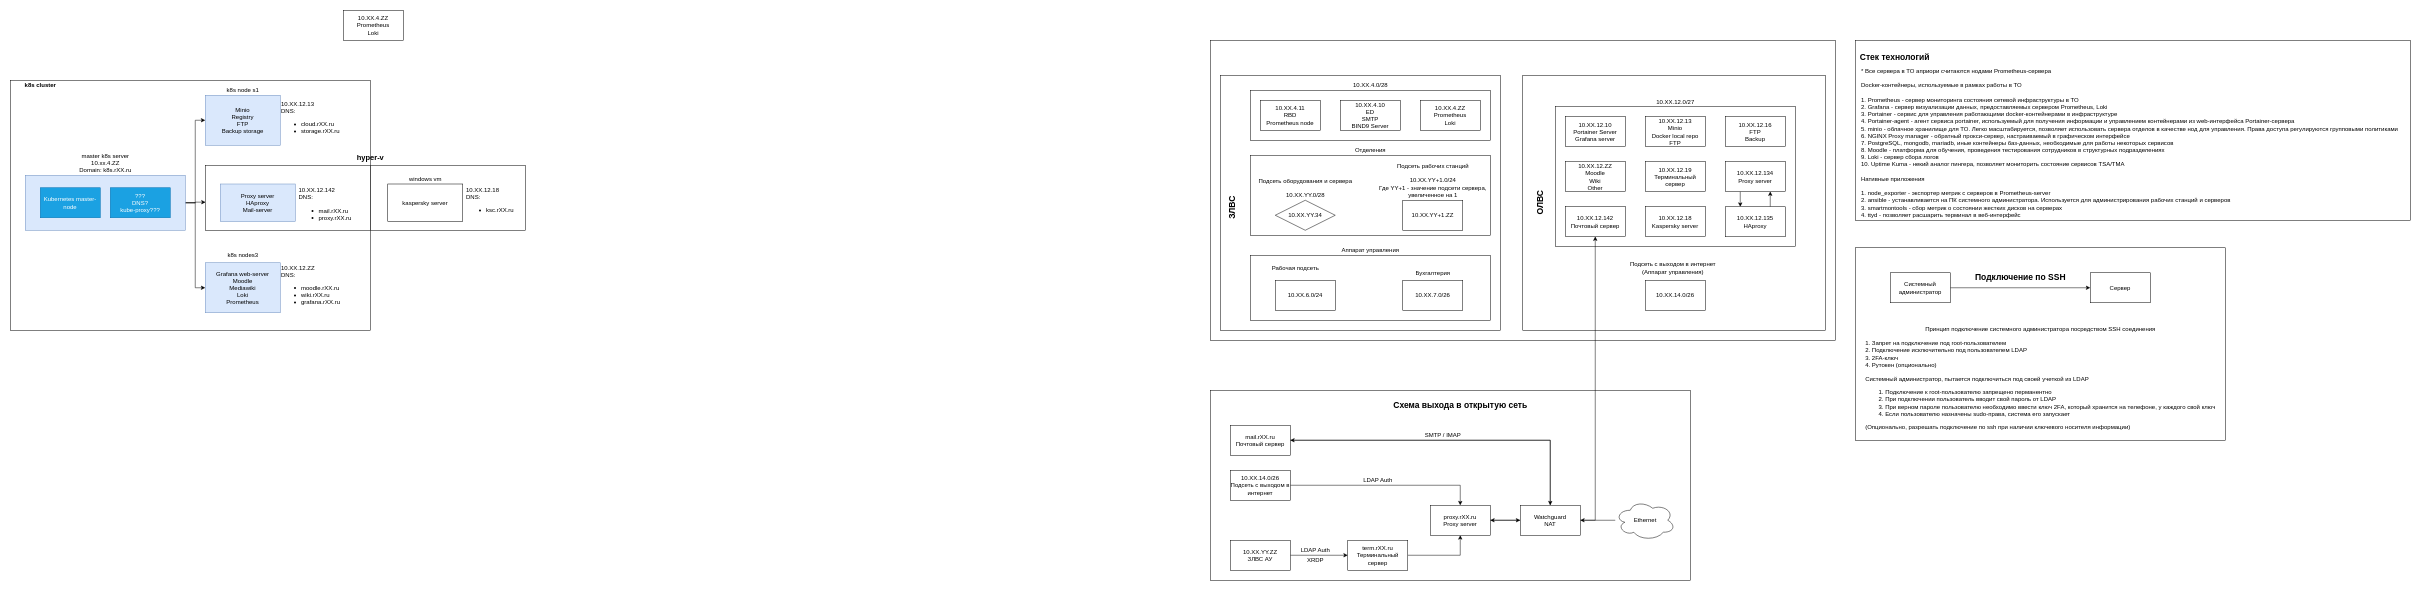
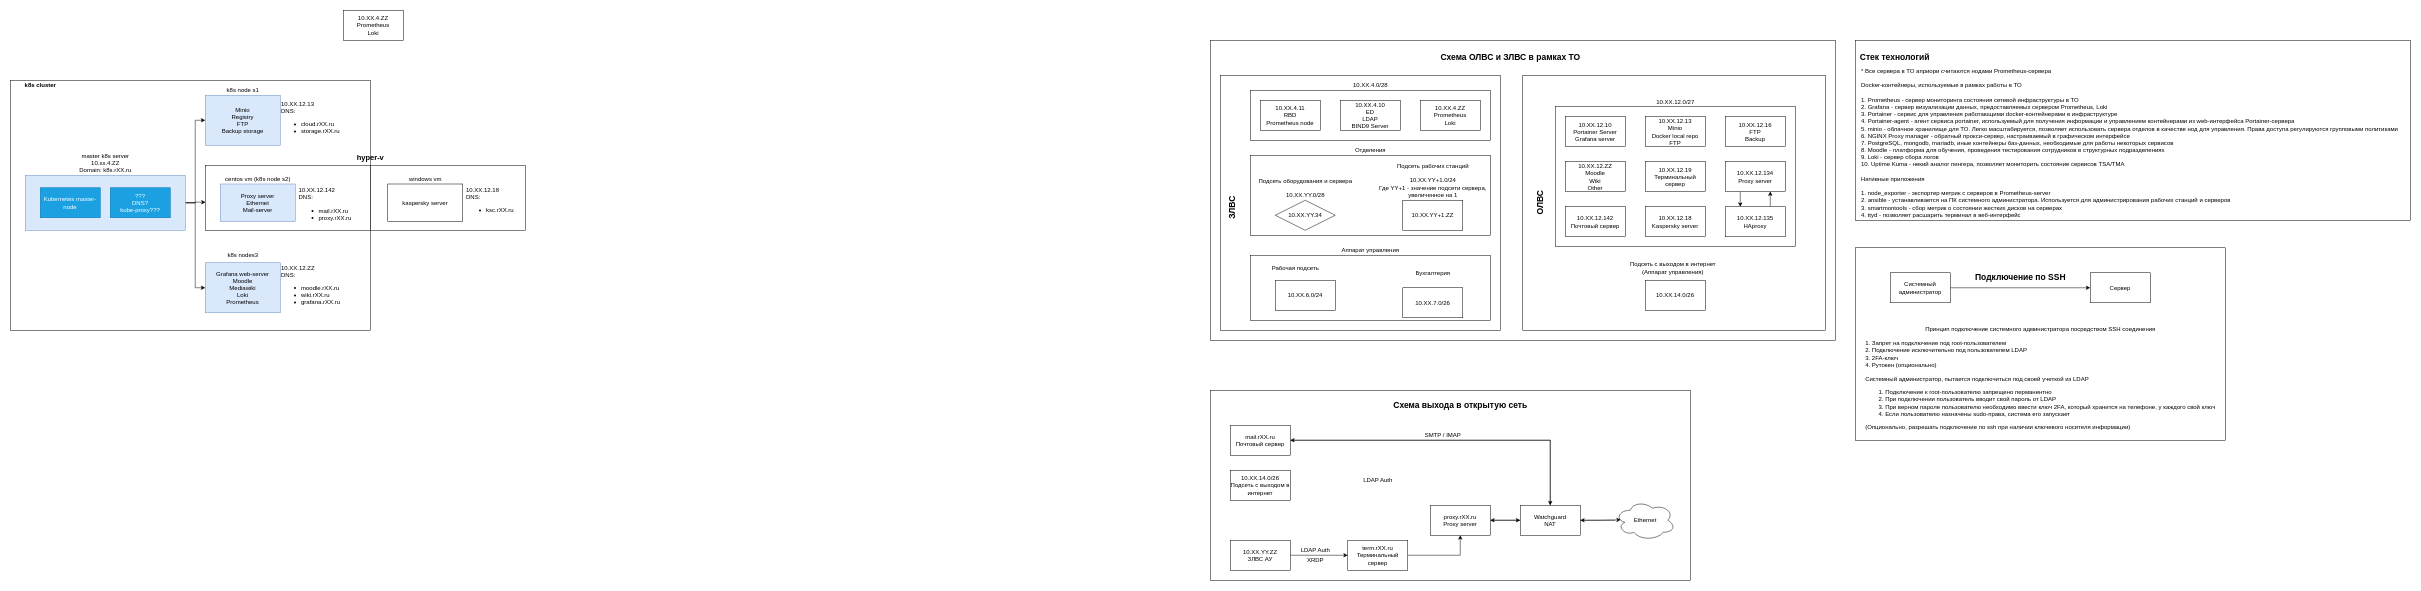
none -> (1510, 58)
(1370, 115) -> (1370, 115)
none -> (258, 179)
(258, 203) -> (258, 203)
(1595, 241) -> (1617, 520)
(1433, 295) -> (1433, 303)
(1460, 500) -> none
